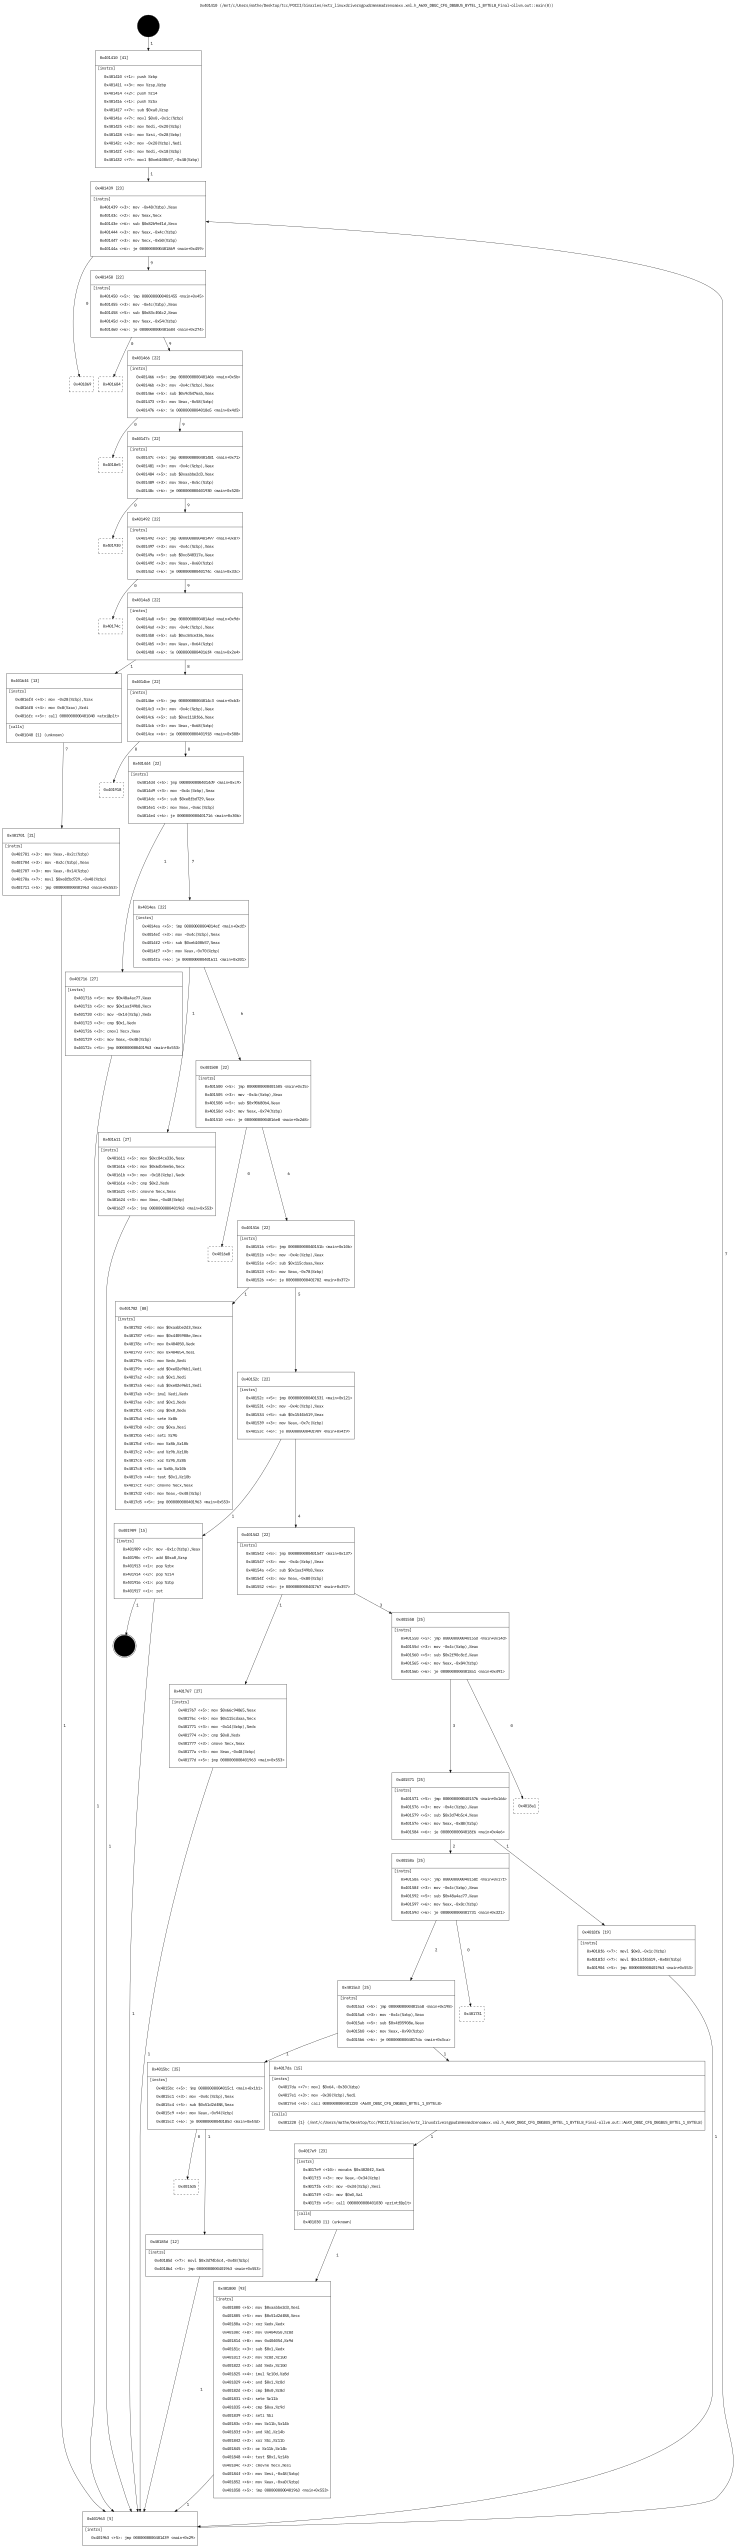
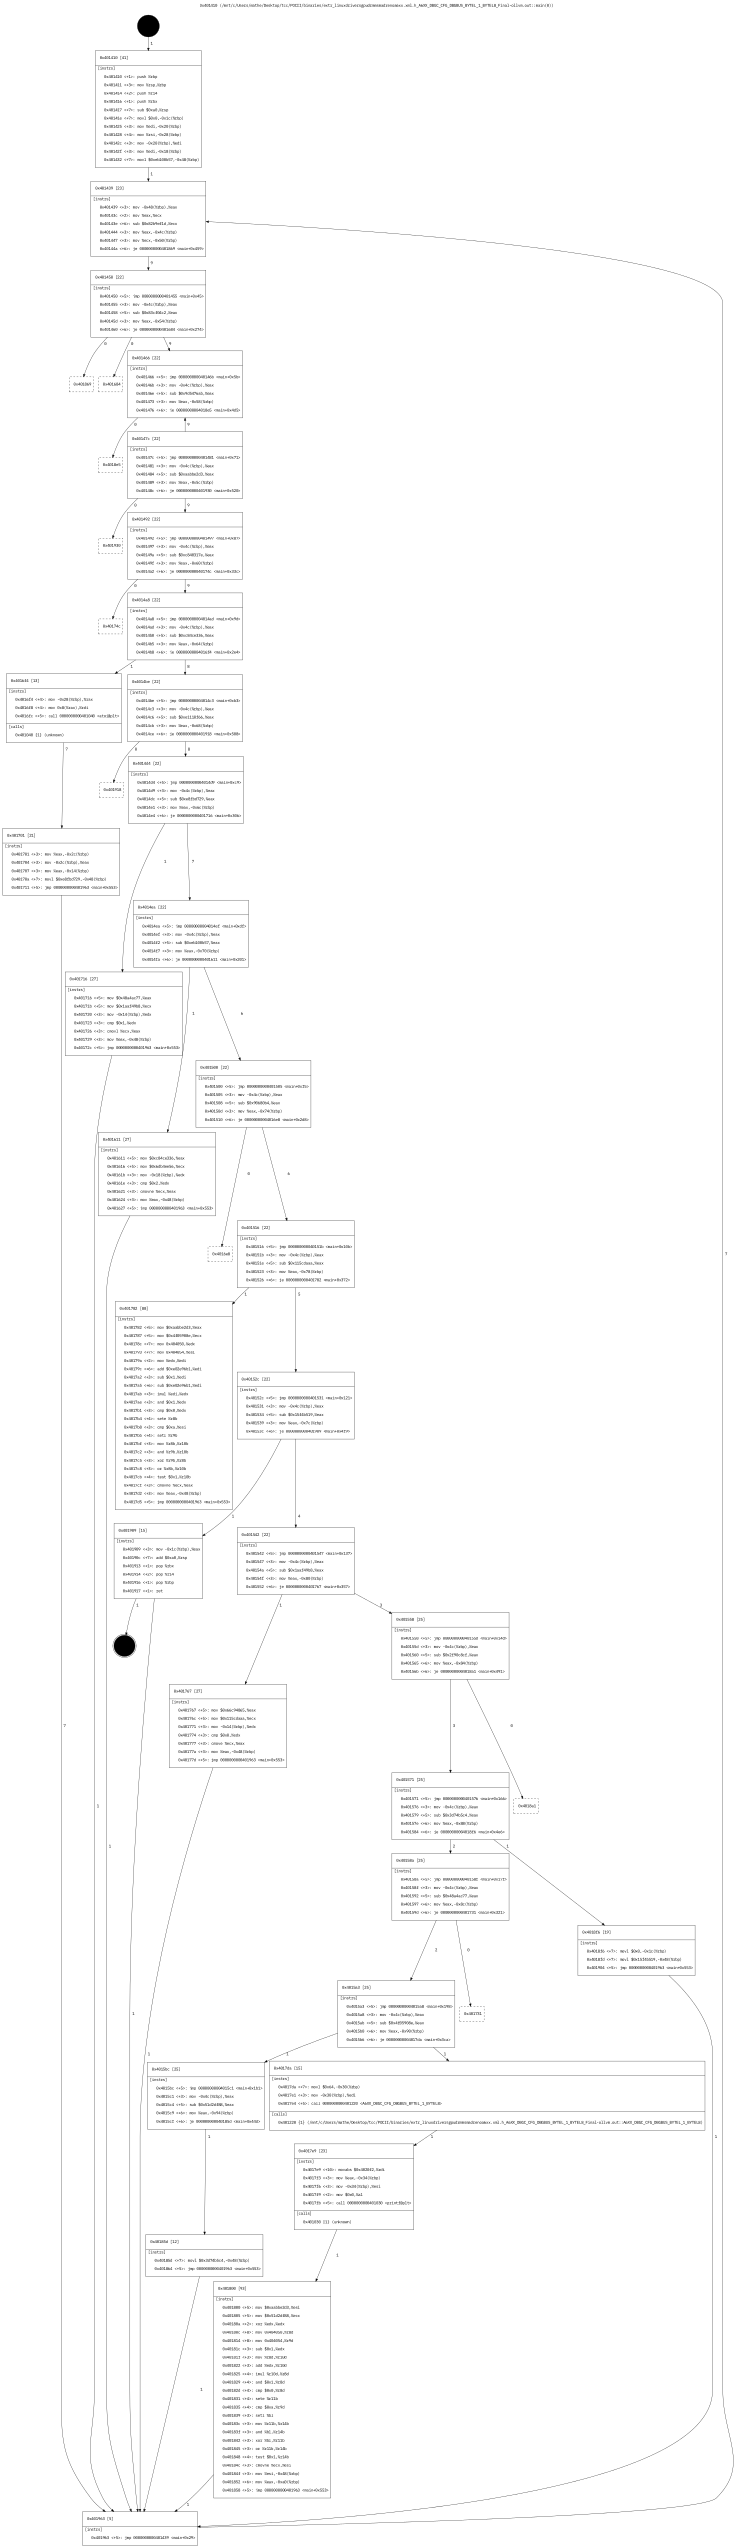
(73, 313) -> (94, 354)
(180, 423) -> (185, 426)
(64, 1726) -> (64, 1726)
(186, 2187) -> none
